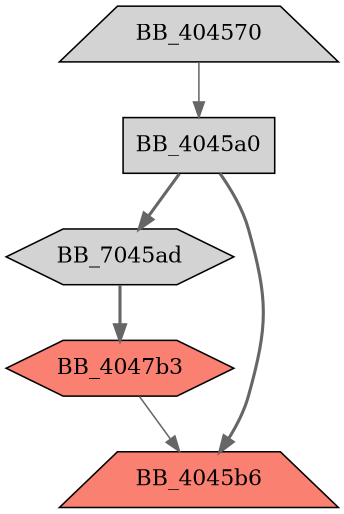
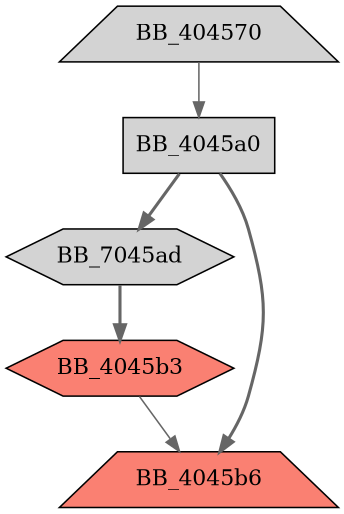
(120, 368) -> (120, 368)
